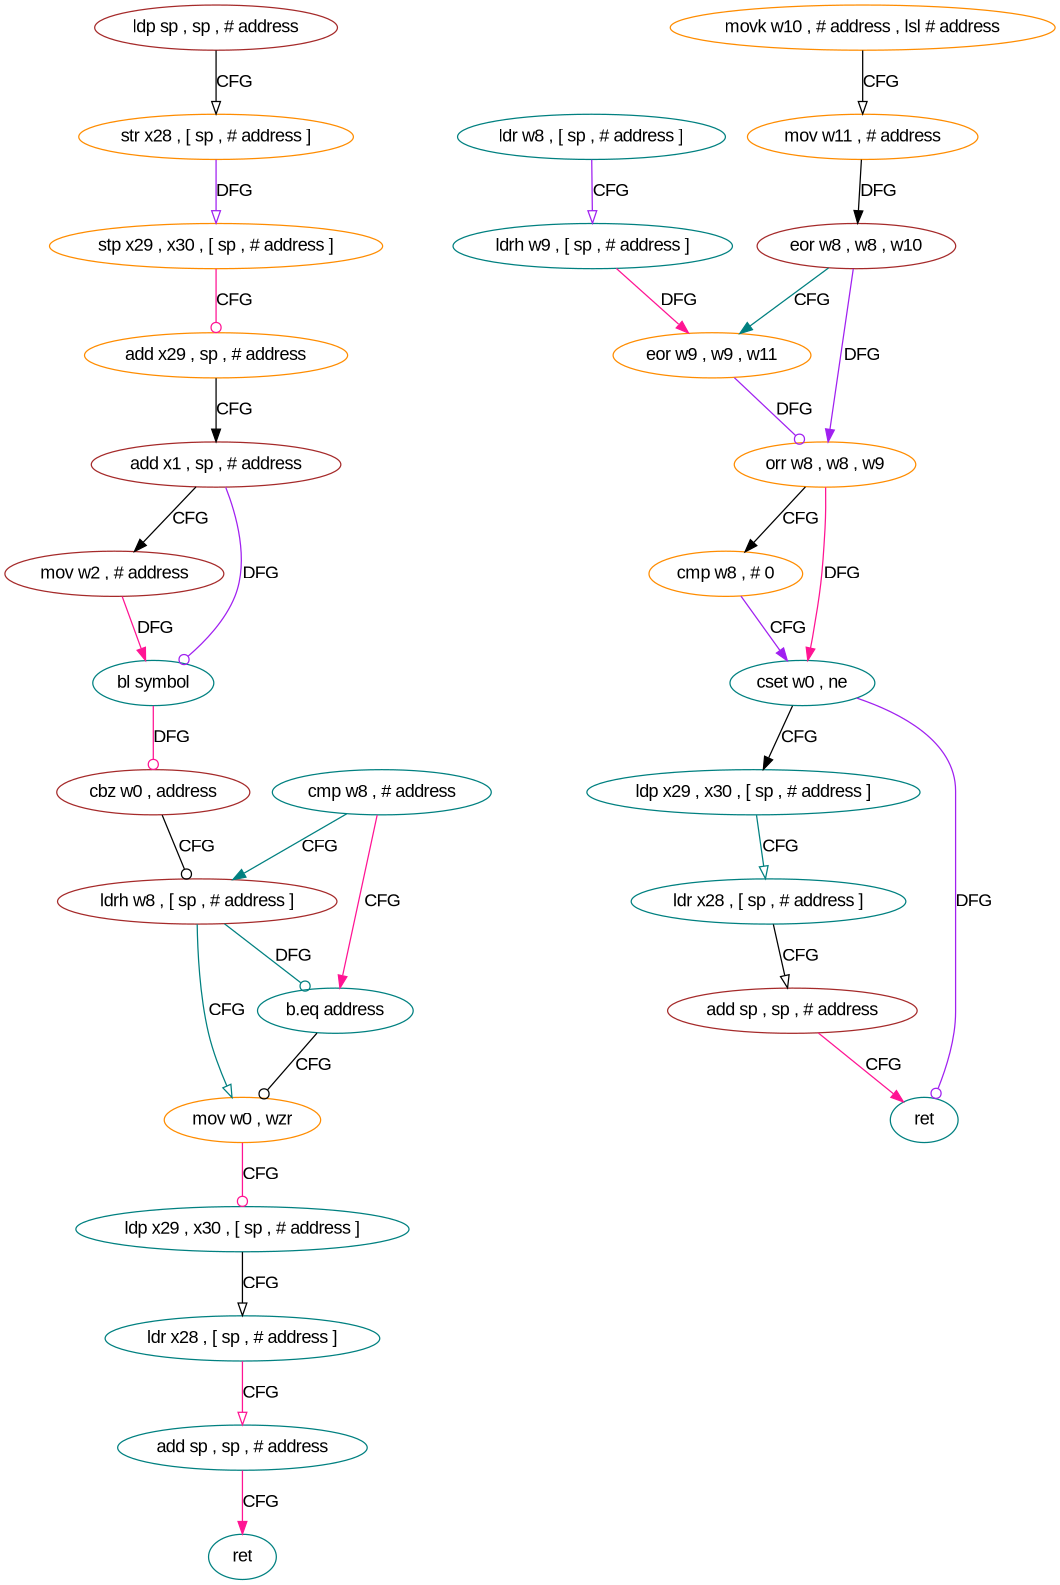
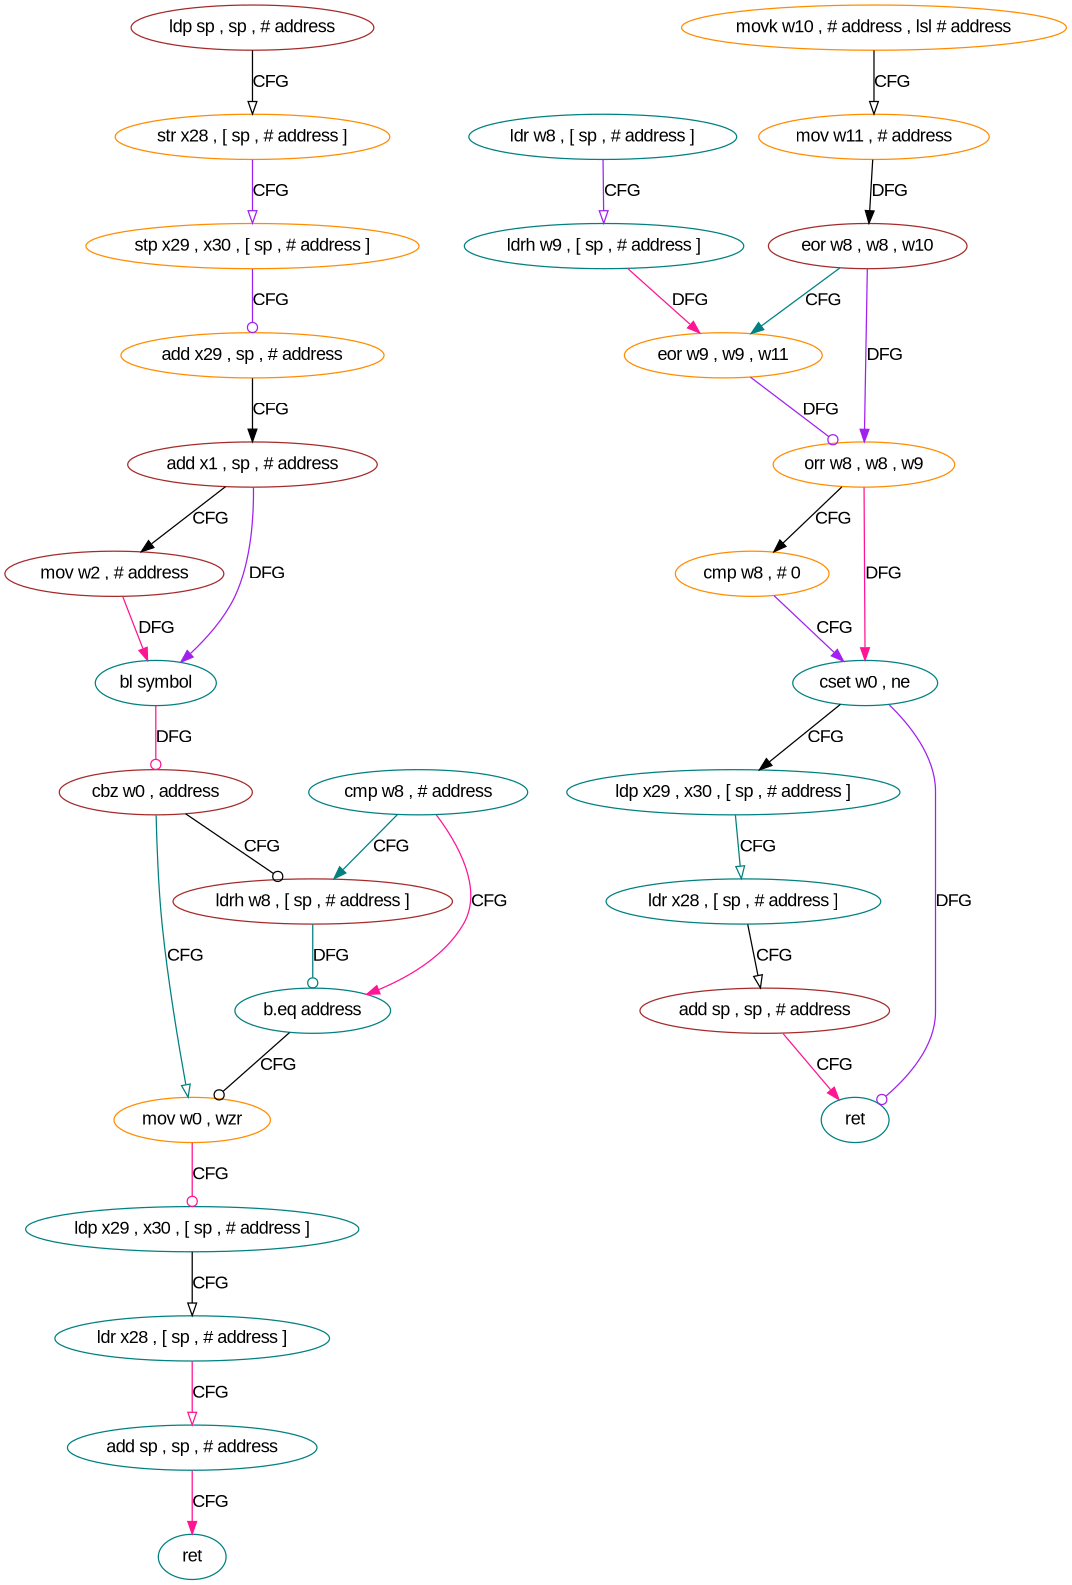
(235, 191) -> (271, 191)
(216, 296) -> (252, 296)
(240, 579) -> (242, 578)
(203, 1007) -> (165, 951)
